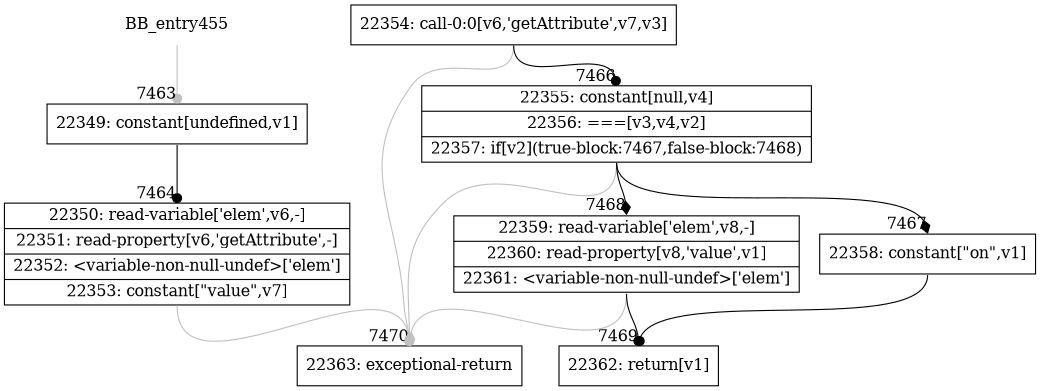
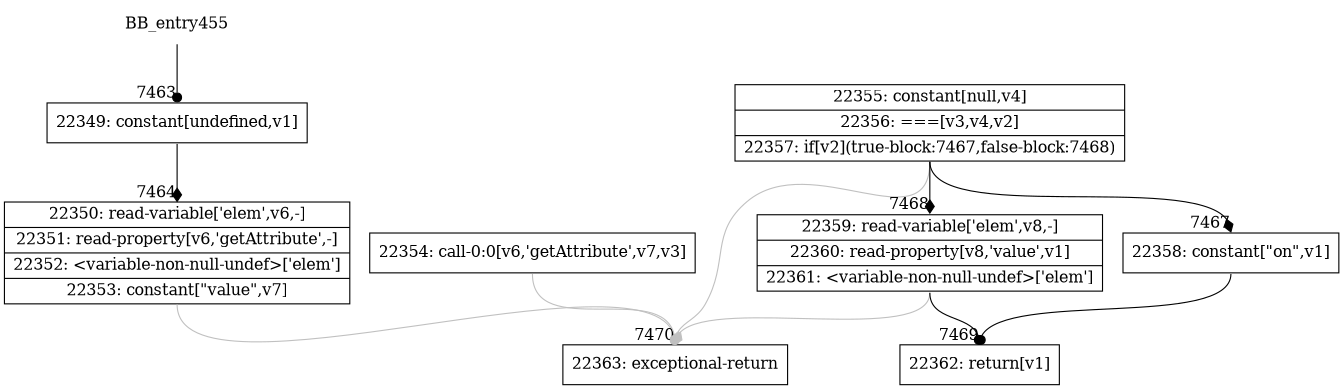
(561, 66) -> none
(177, 70) -> (177, 68)
(177, 169) -> (177, 166)
